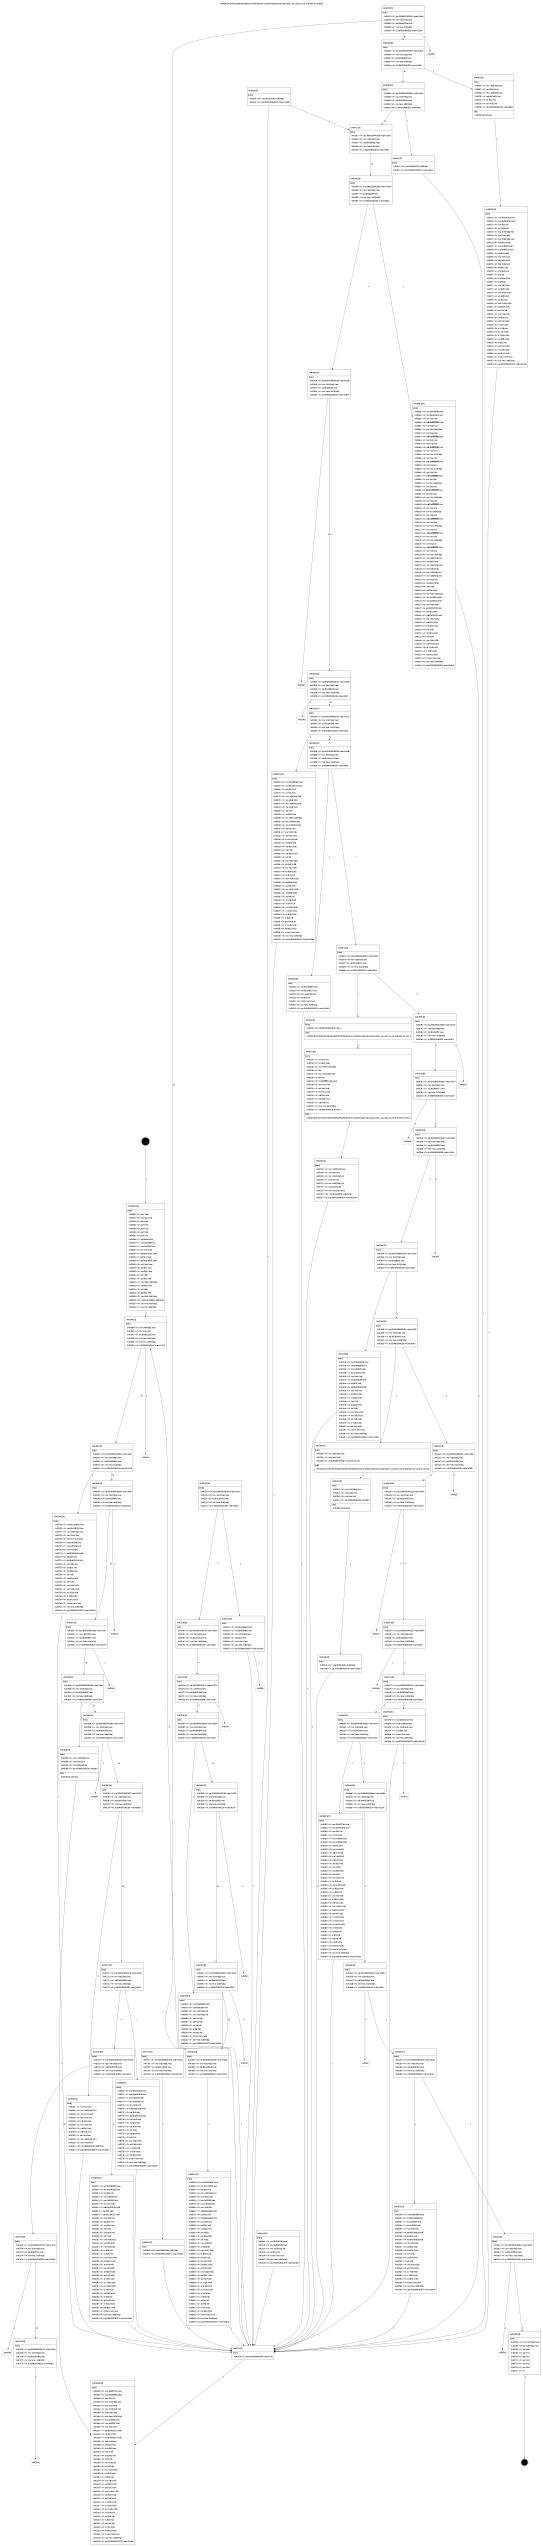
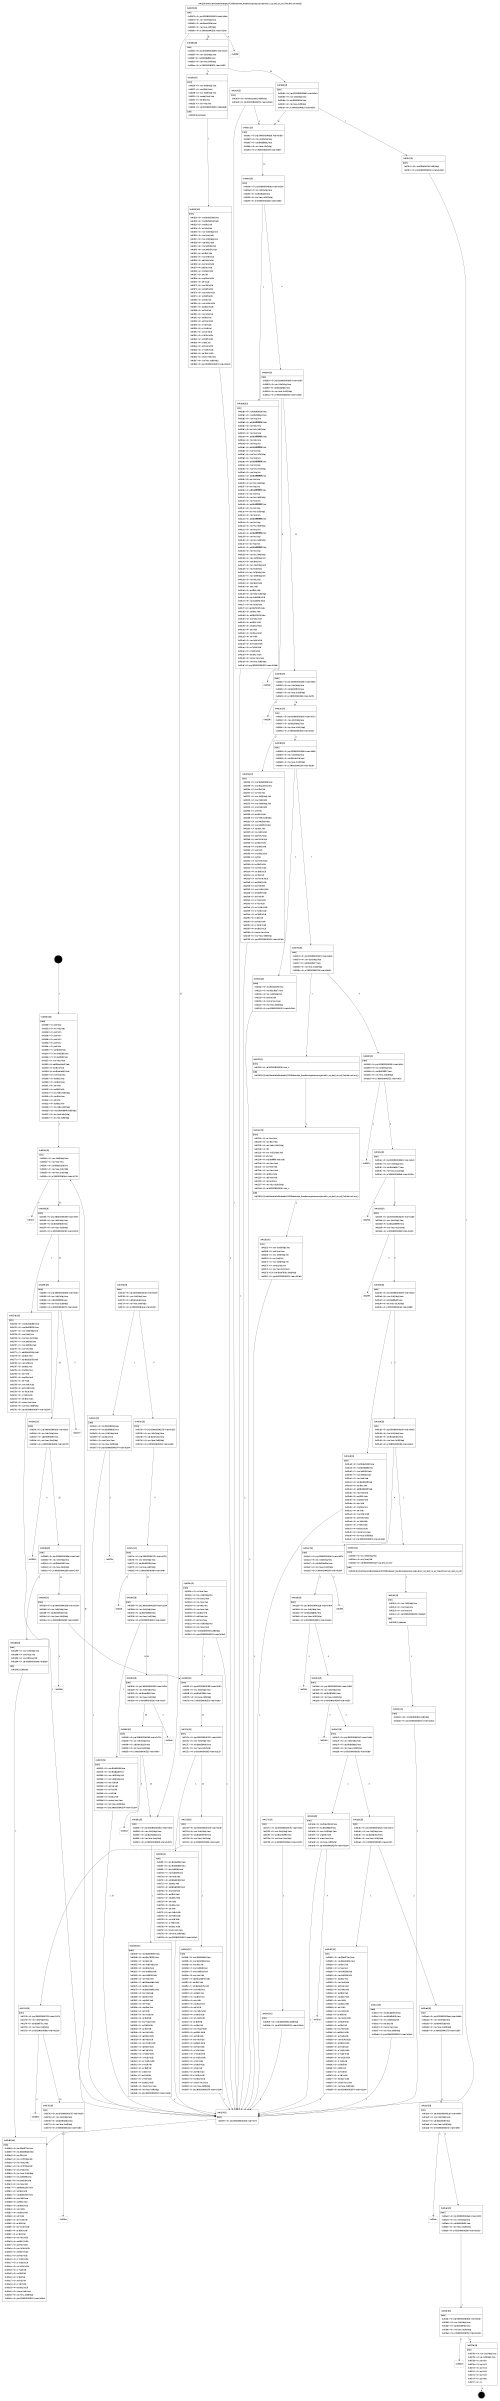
(99, 1952) -> (203, 1656)
(415, 2248) -> none
